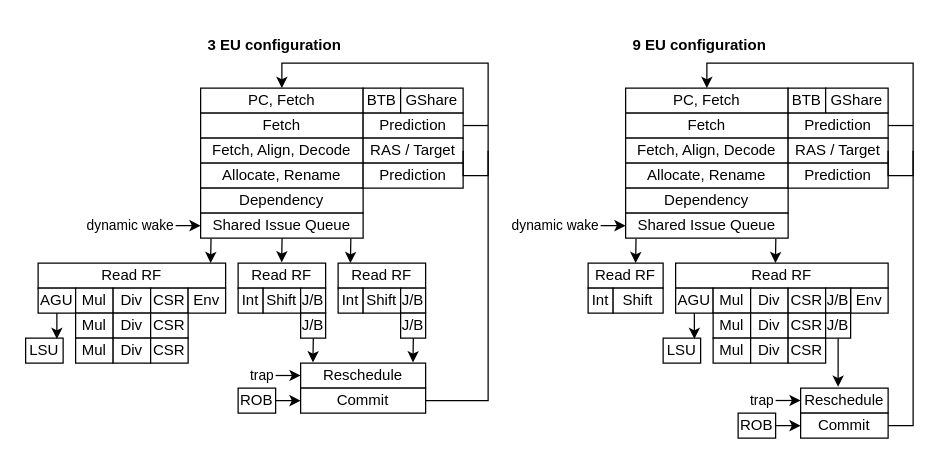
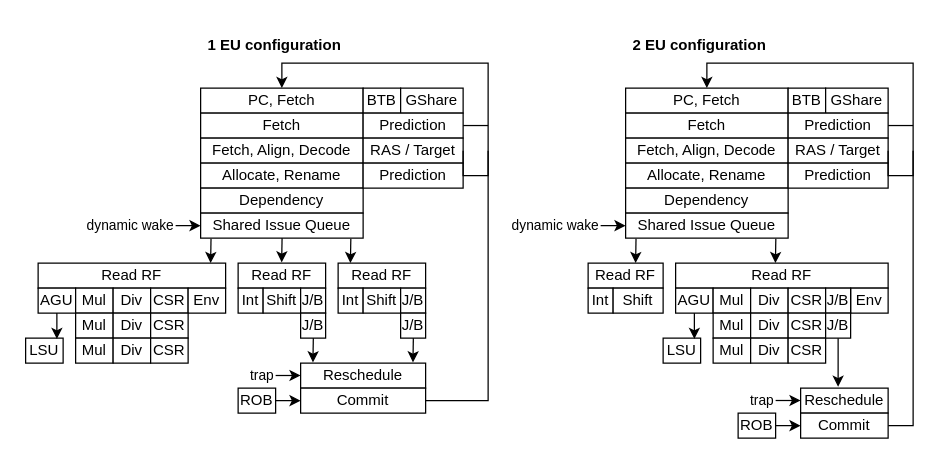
(275, 45) -> (275, 45)
(700, 45) -> (700, 45)
